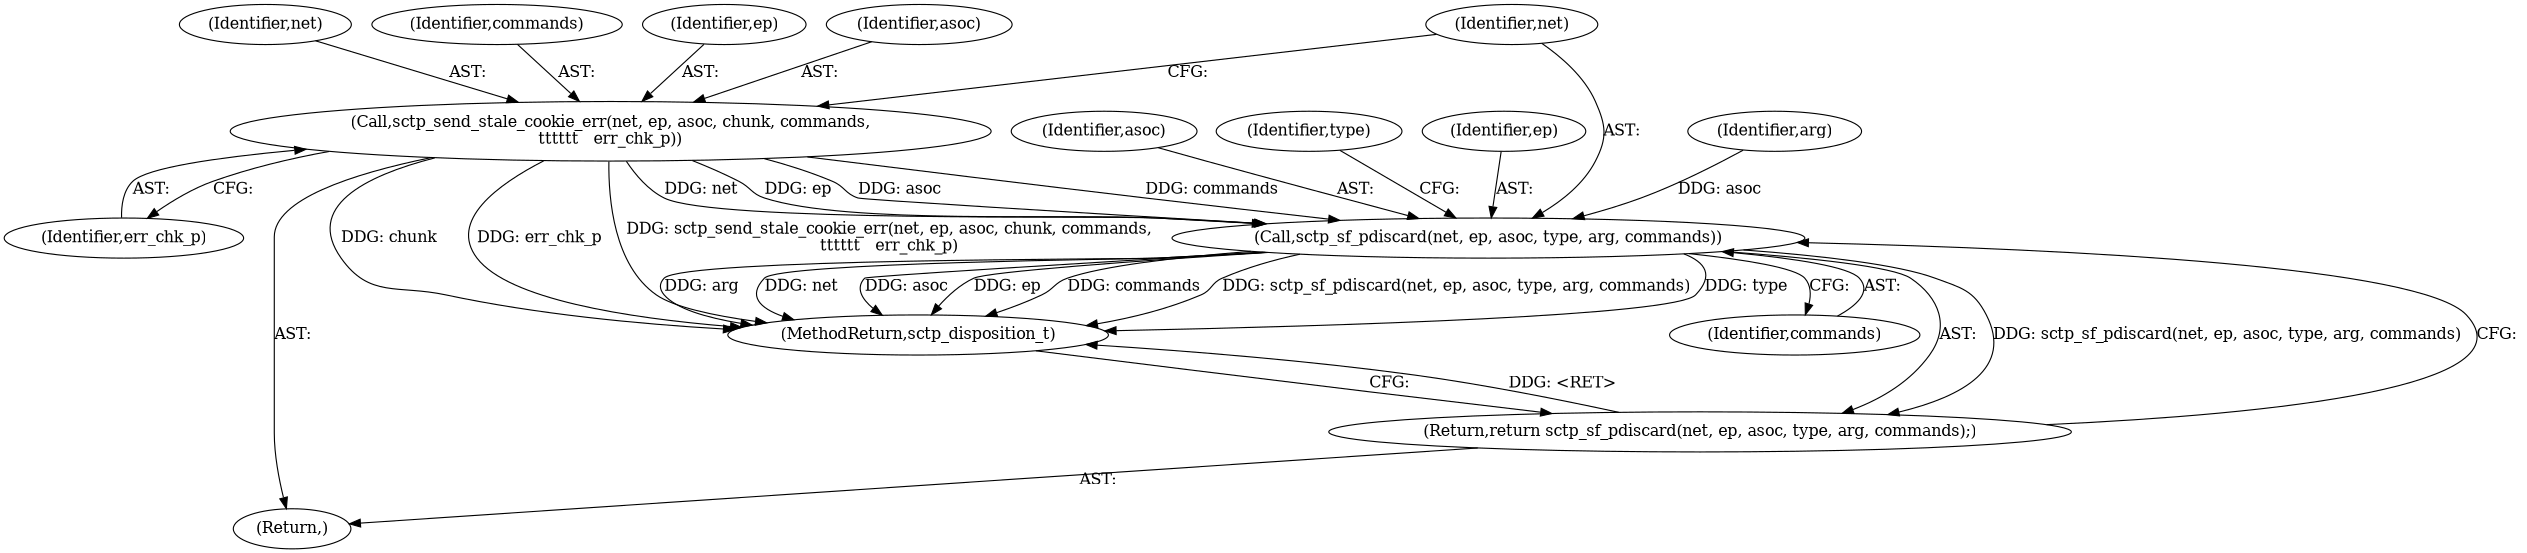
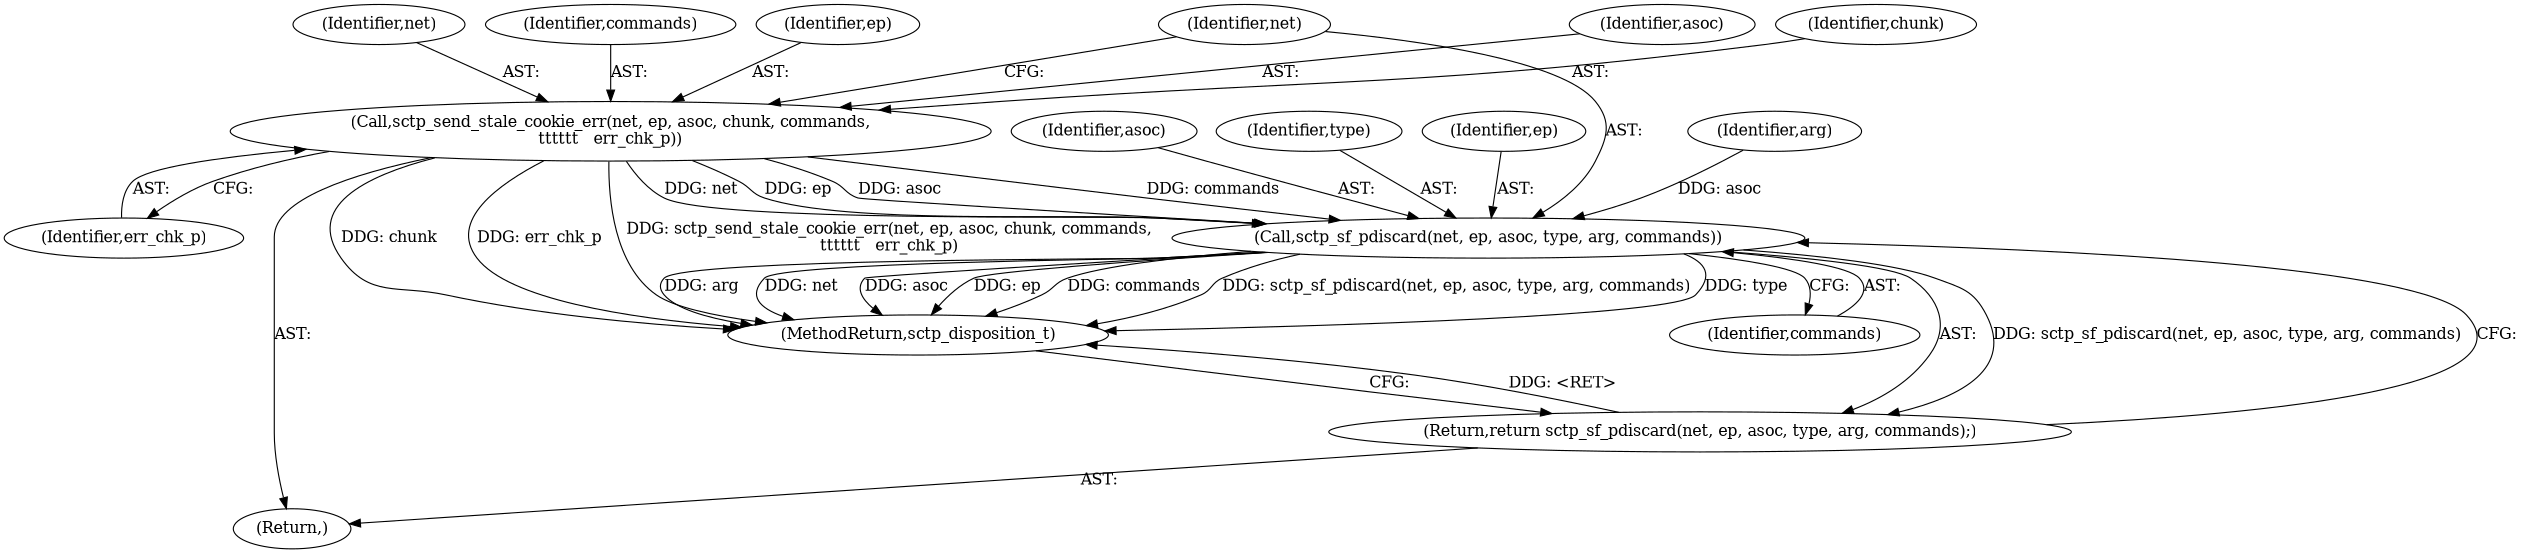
none -> (1876, 25)
(1442, 190) -> (1442, 190)
